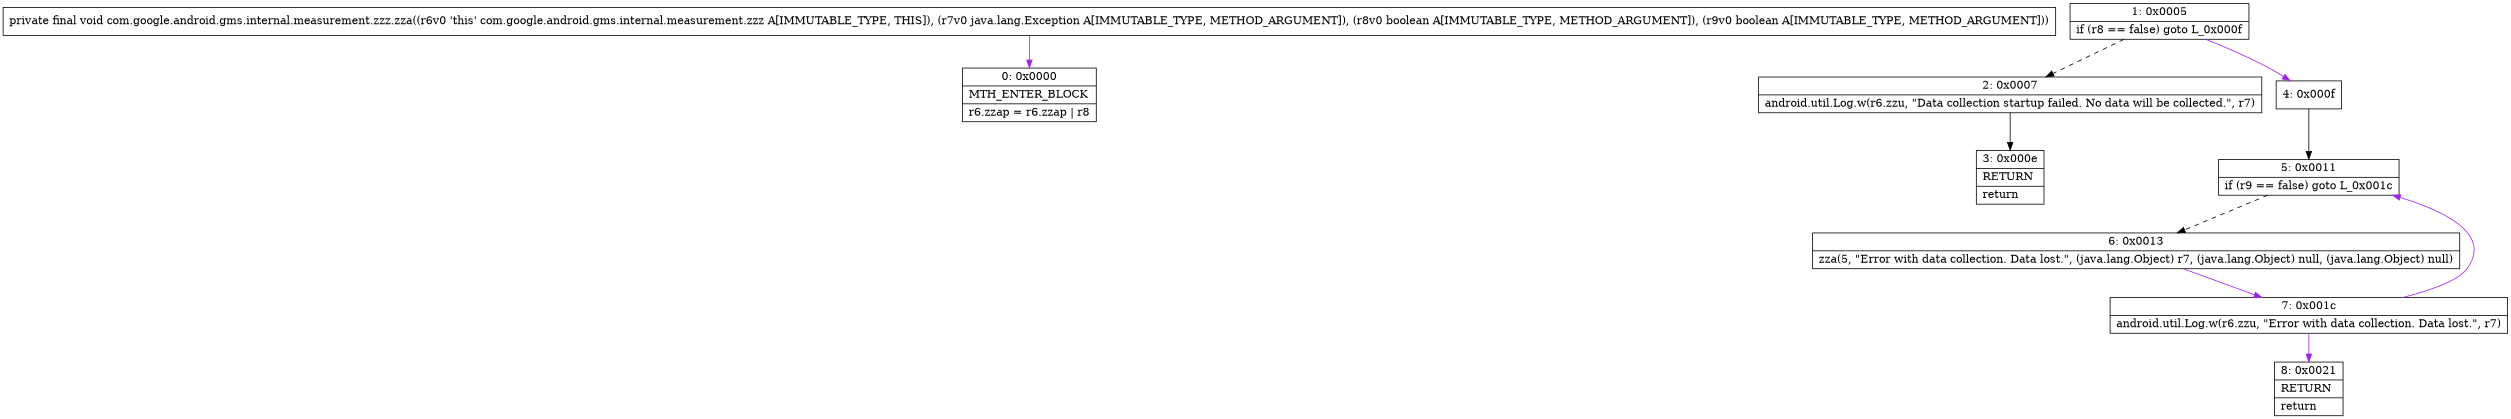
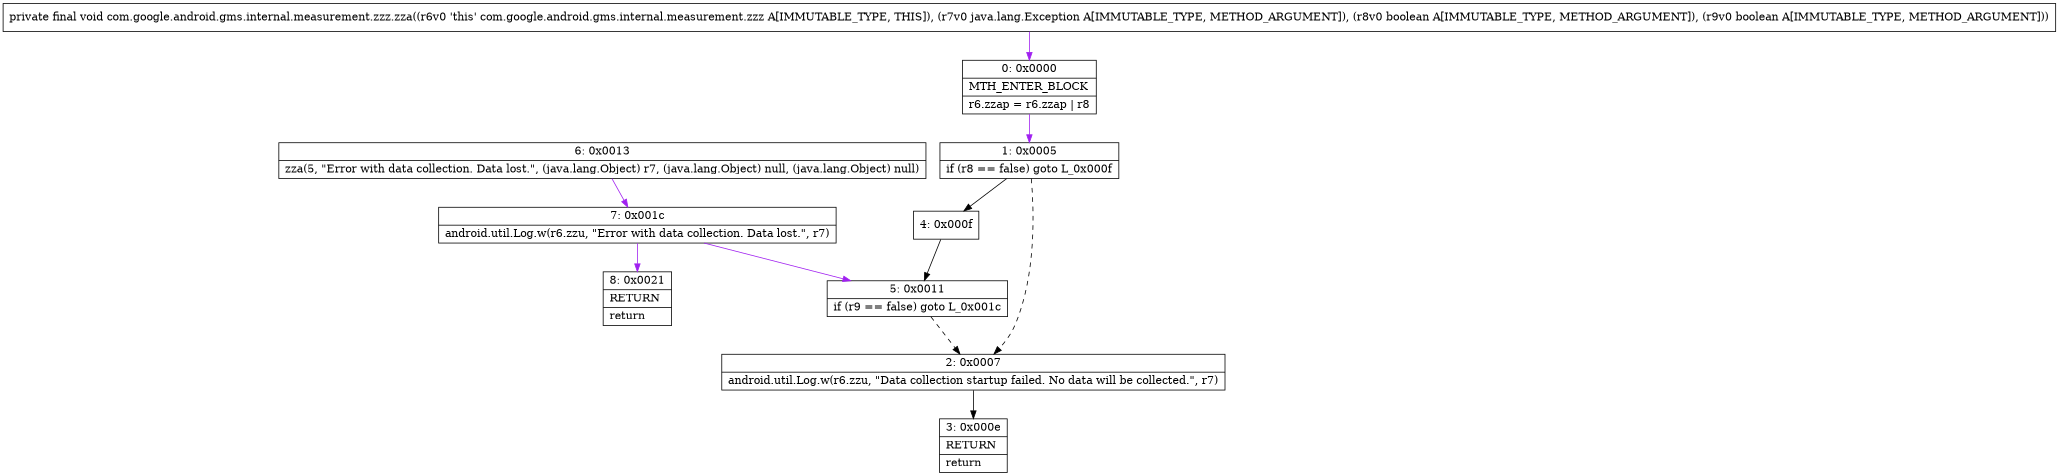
(2246, 56) -> (989, 192)
none -> (1029, 124)
(2226, 213) -> (943, 332)
